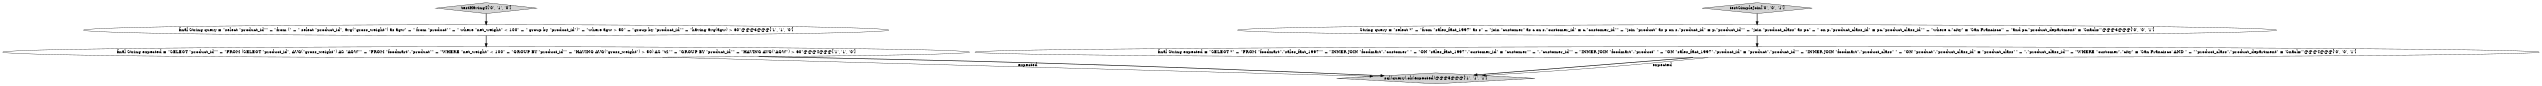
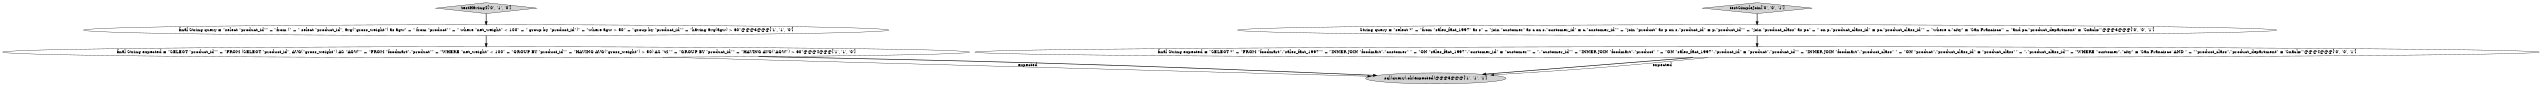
(1436, 78) -> (1436, 78)
